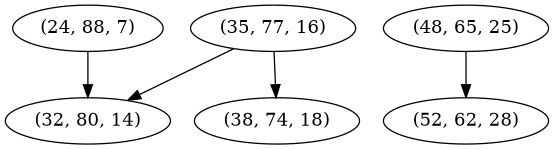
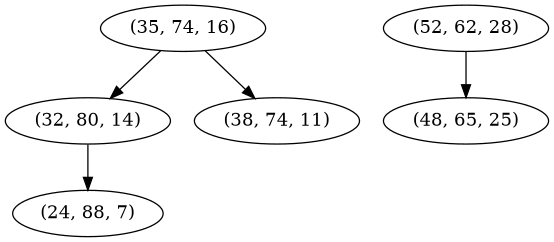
(273, 28) -> (183, 28)
(88, 68) -> (88, 161)
(466, 68) -> (466, 68)
(277, 121) -> (277, 121)
